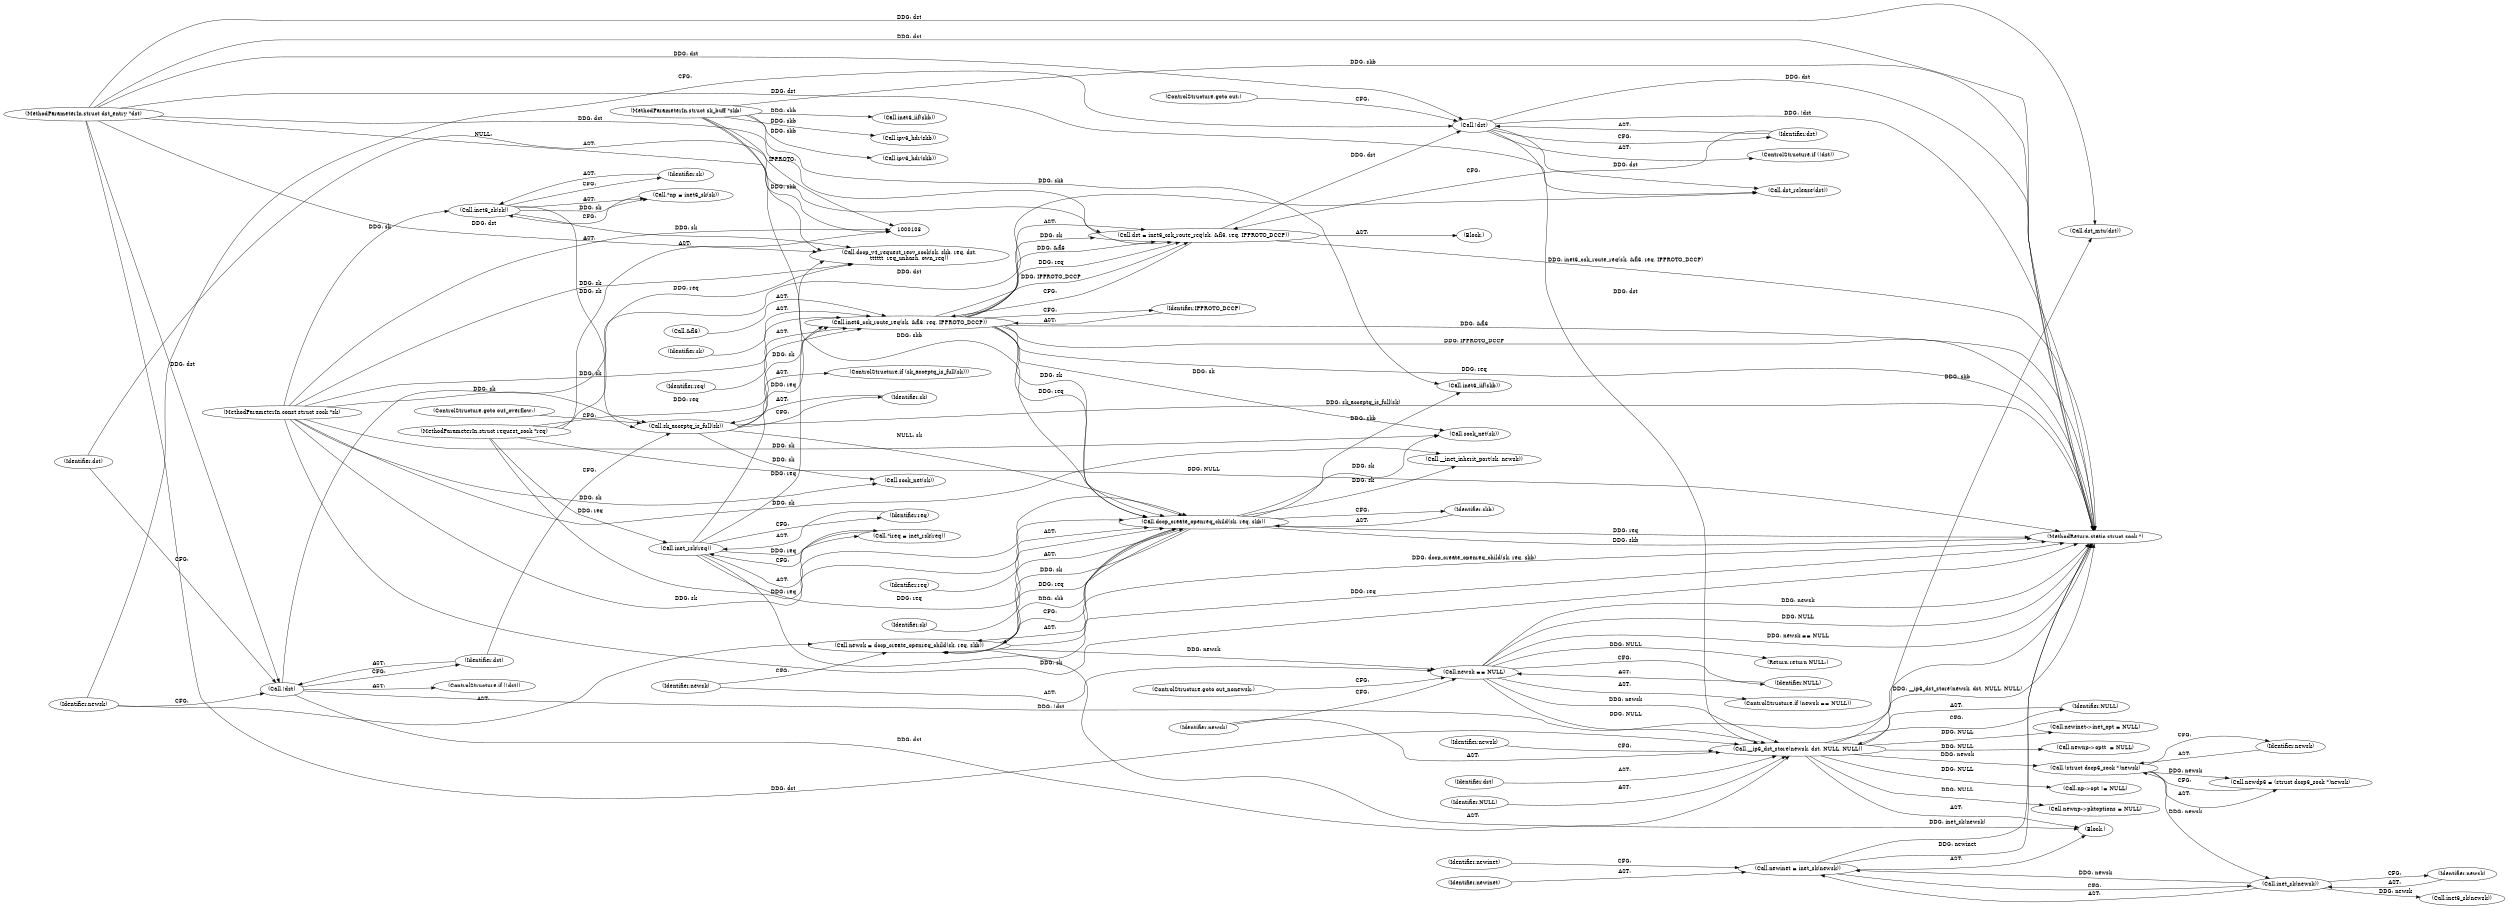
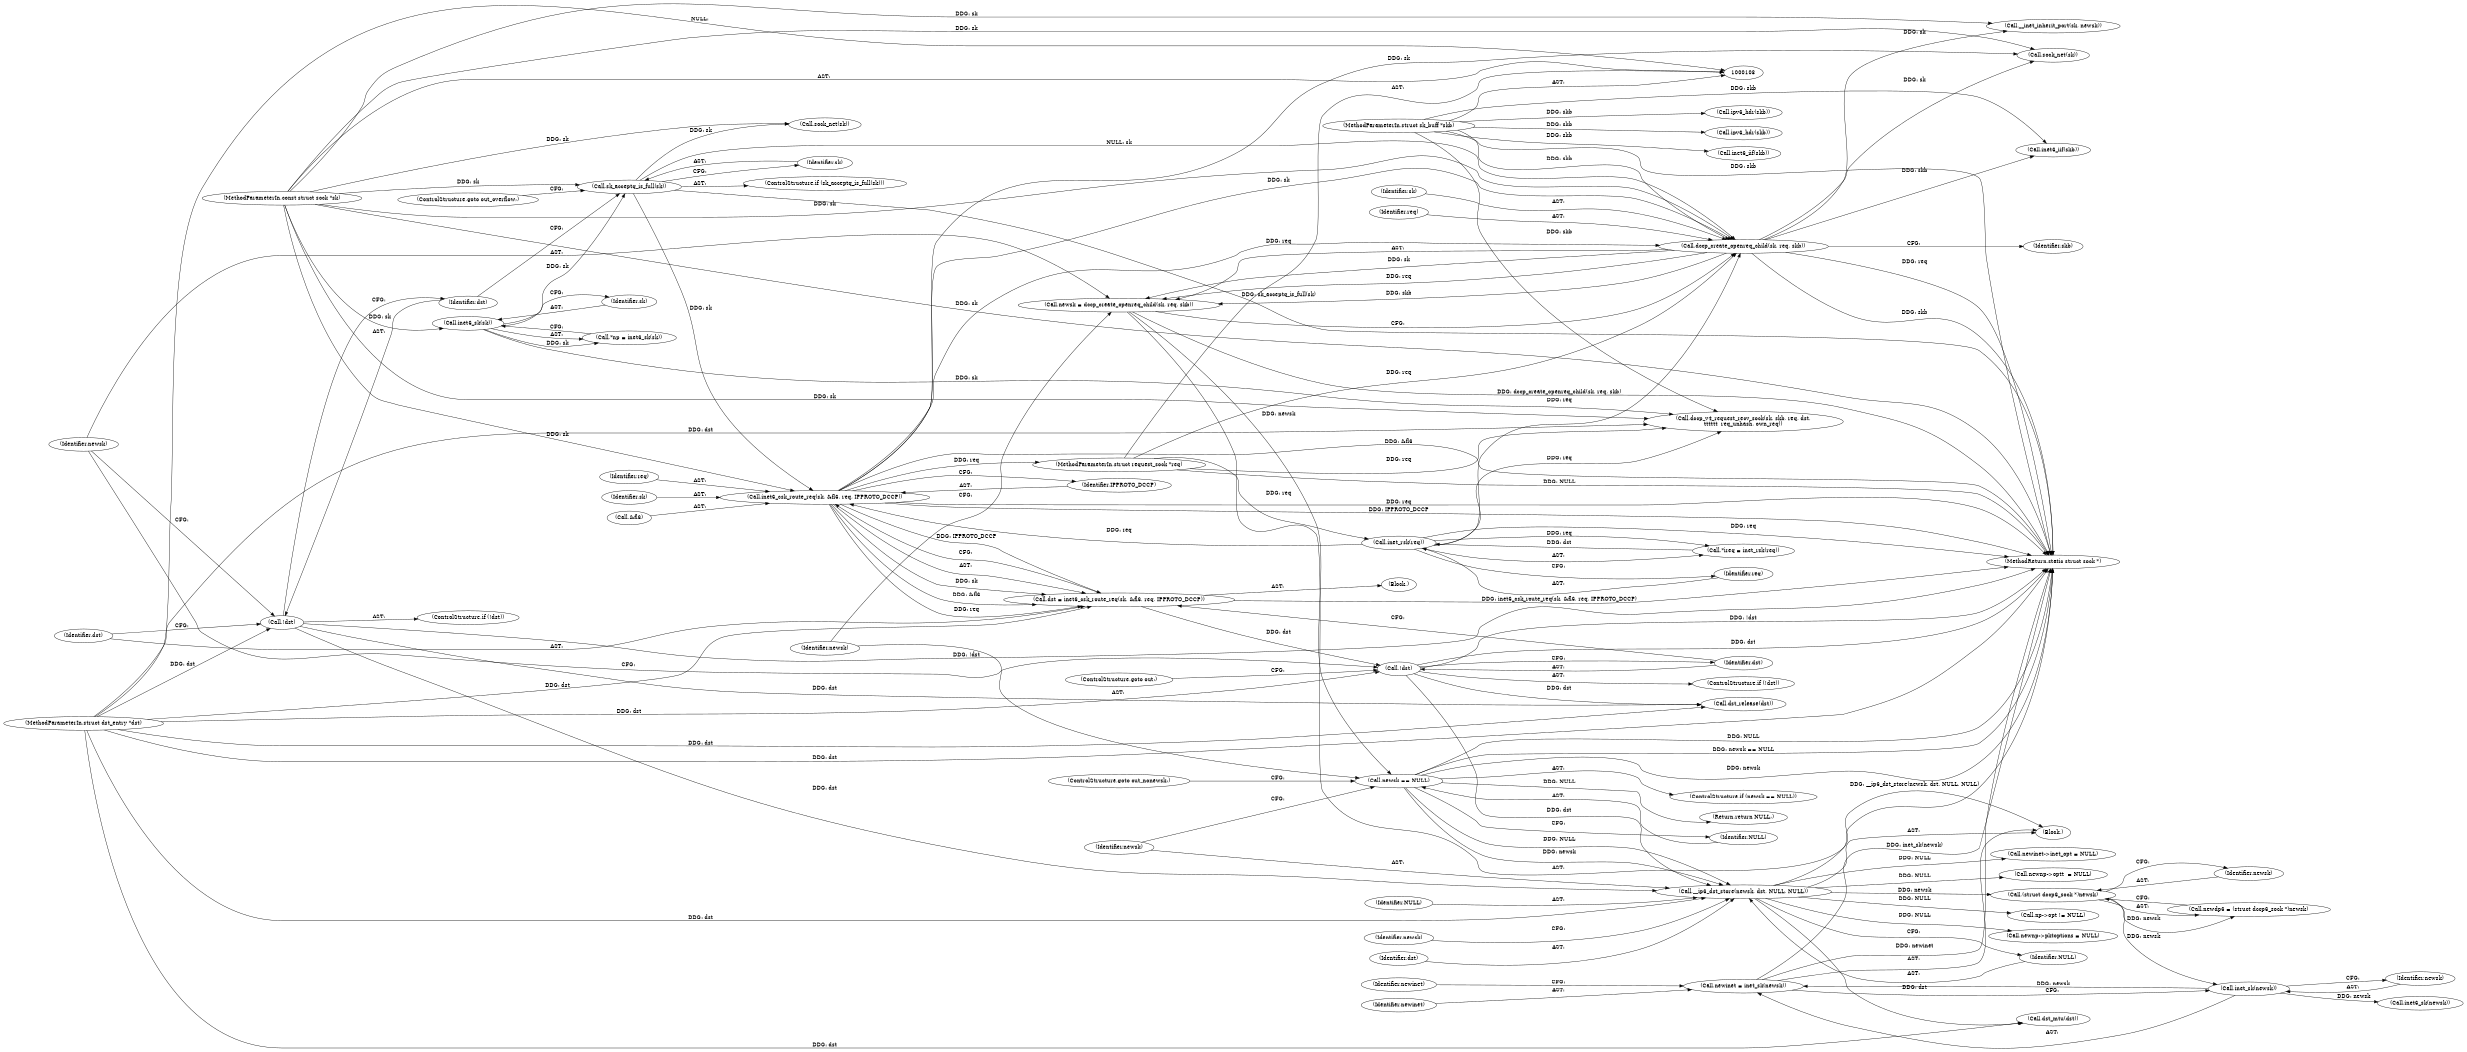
(783, 160) -> (1559, 82)
(1957, 377) -> (1915, 987)
(721, 411) -> (939, 468)
(1366, 526) -> none
(783, 561) -> (1559, 543)
